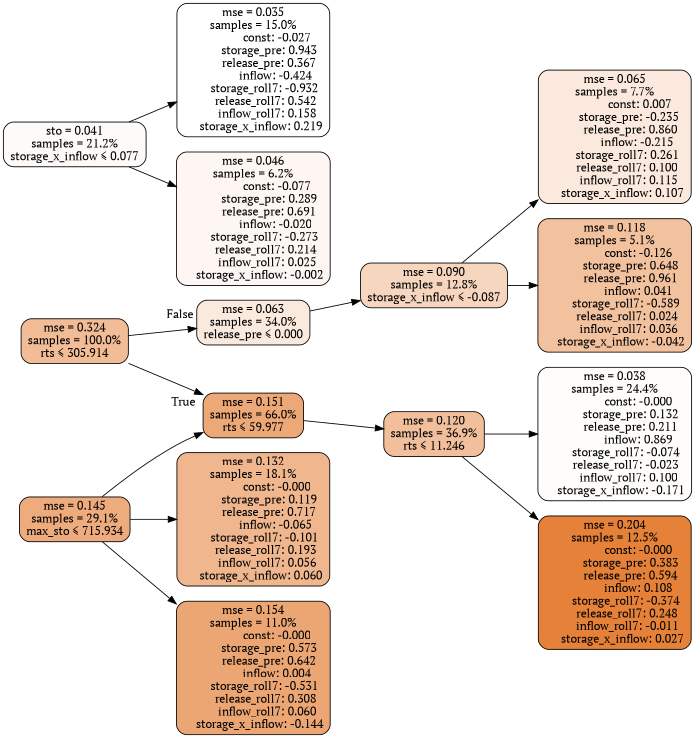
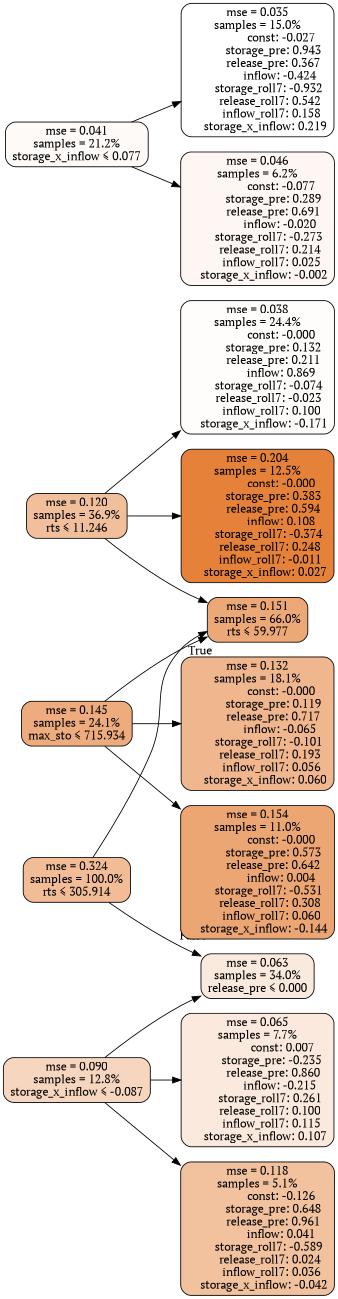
(75, 144) -> (77, 144)
(331, 307) -> (147, 1026)
(339, 424) -> (150, 572)
(75, 519) -> (77, 724)
